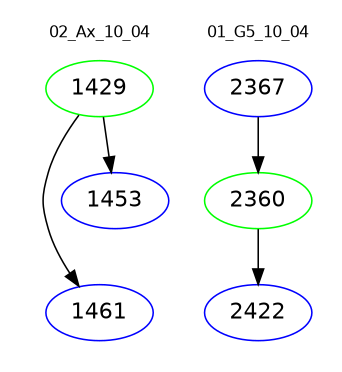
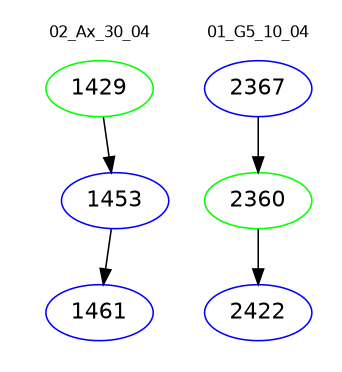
(100, 33) -> (100, 33)
(44, 193) -> (108, 249)
